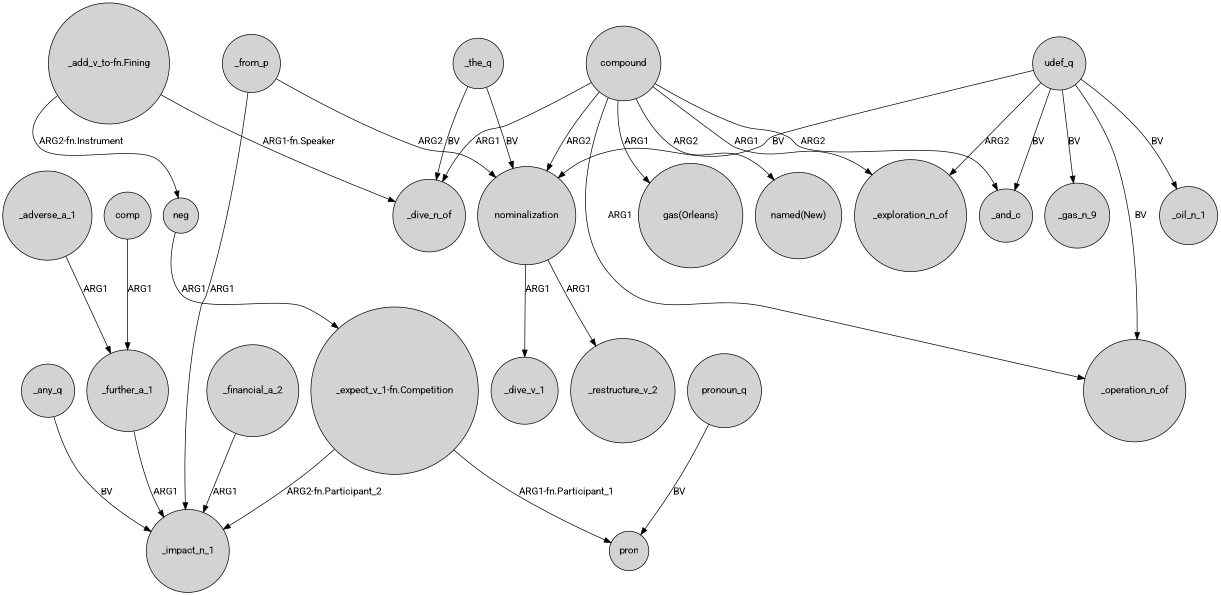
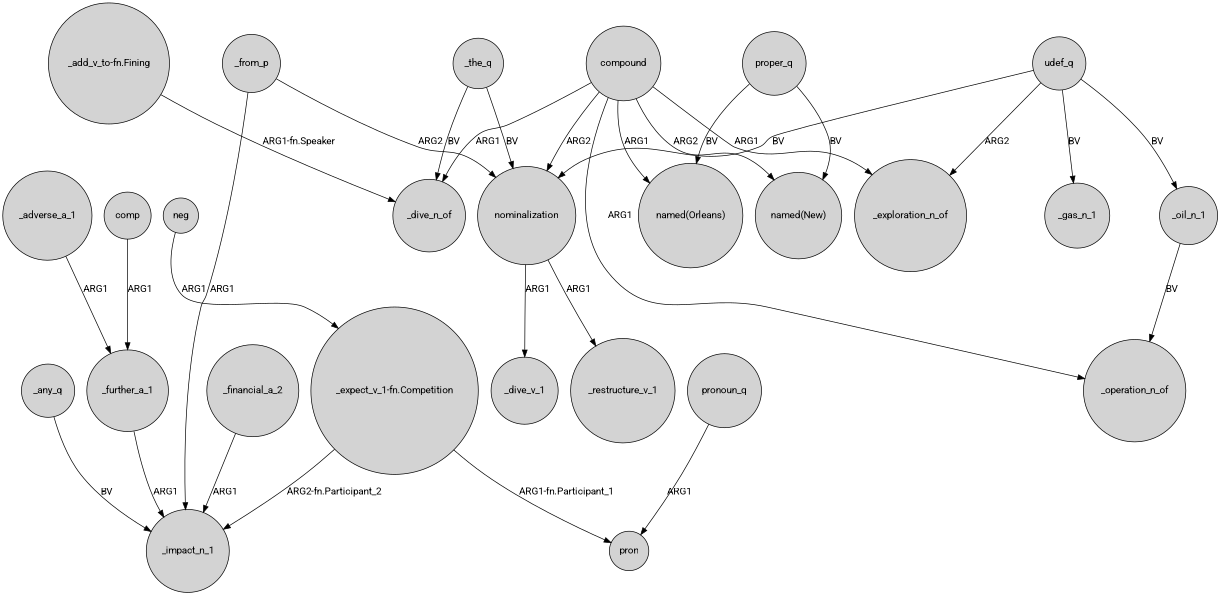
none -> (774, 63)
(86, 155) -> none
(1127, 203) -> (1166, 289)
(691, 216) -> (691, 216)
(1006, 216) -> none
(1077, 216) -> (1077, 216)
(623, 391) -> (623, 391)
(680, 492) -> (680, 492)
